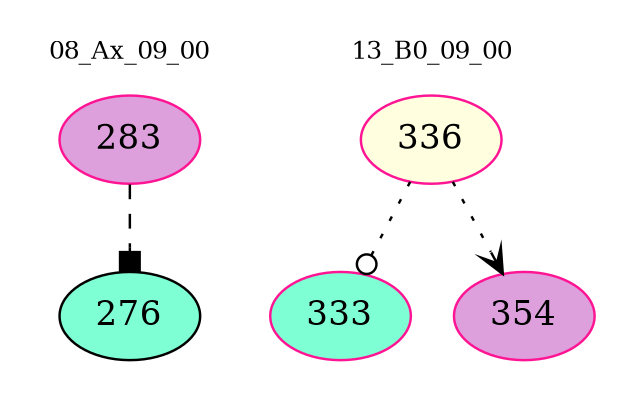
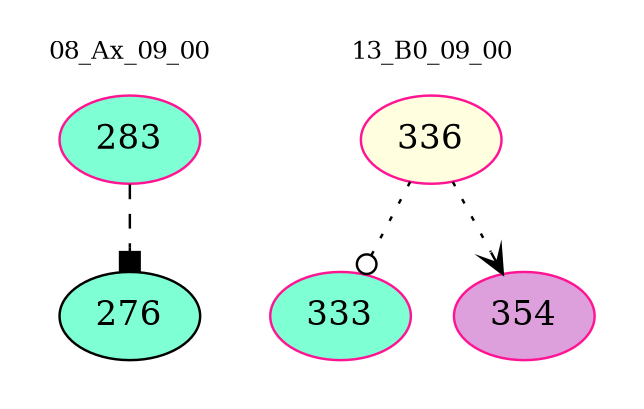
(130, 140) -> (130, 140)
